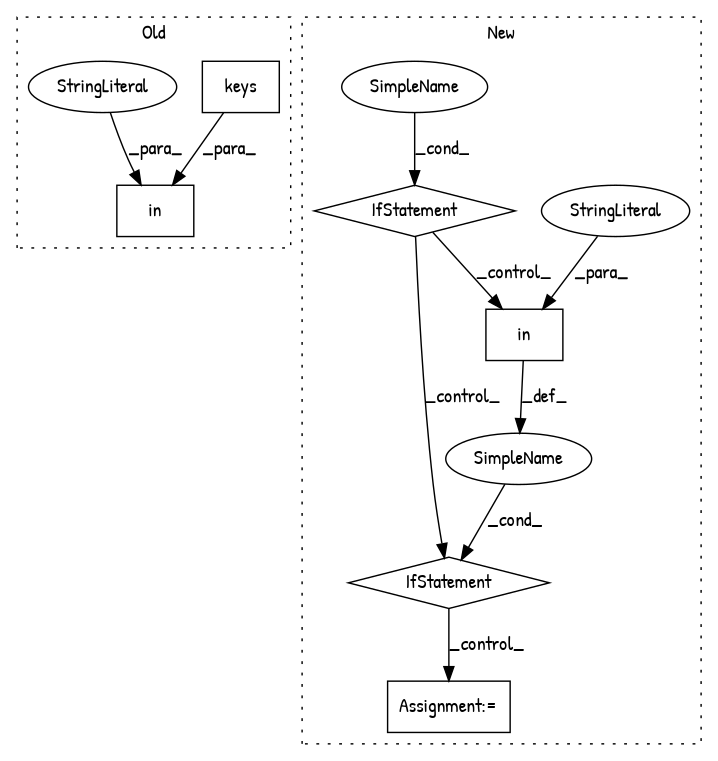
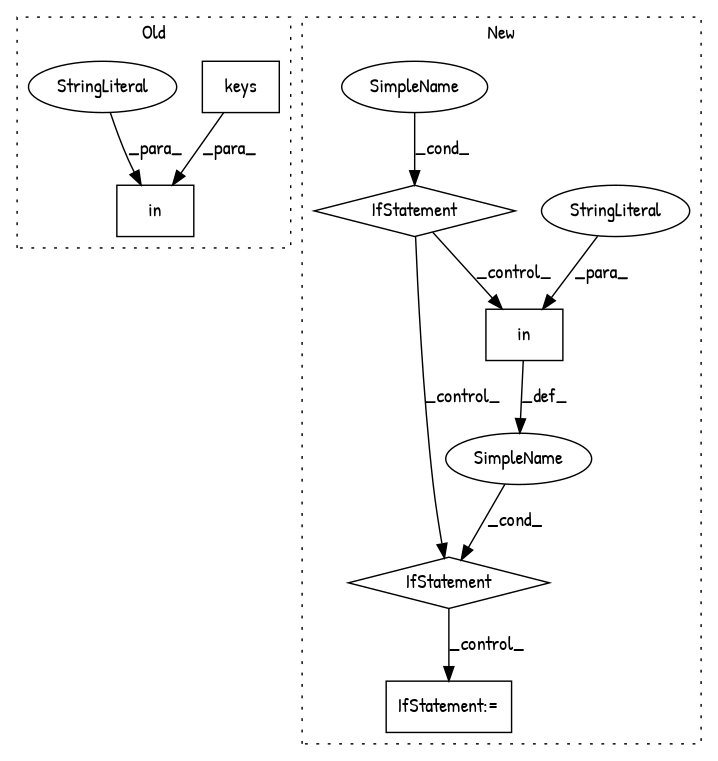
(449, 707) -> (449, 707)
